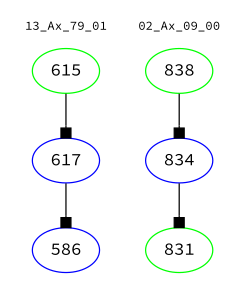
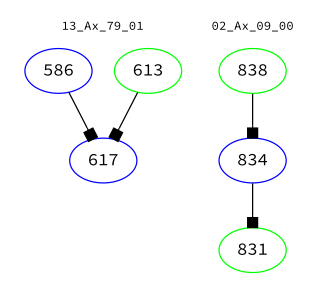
(66, 71) -> (148, 71)
(66, 199) -> (78, 110)
